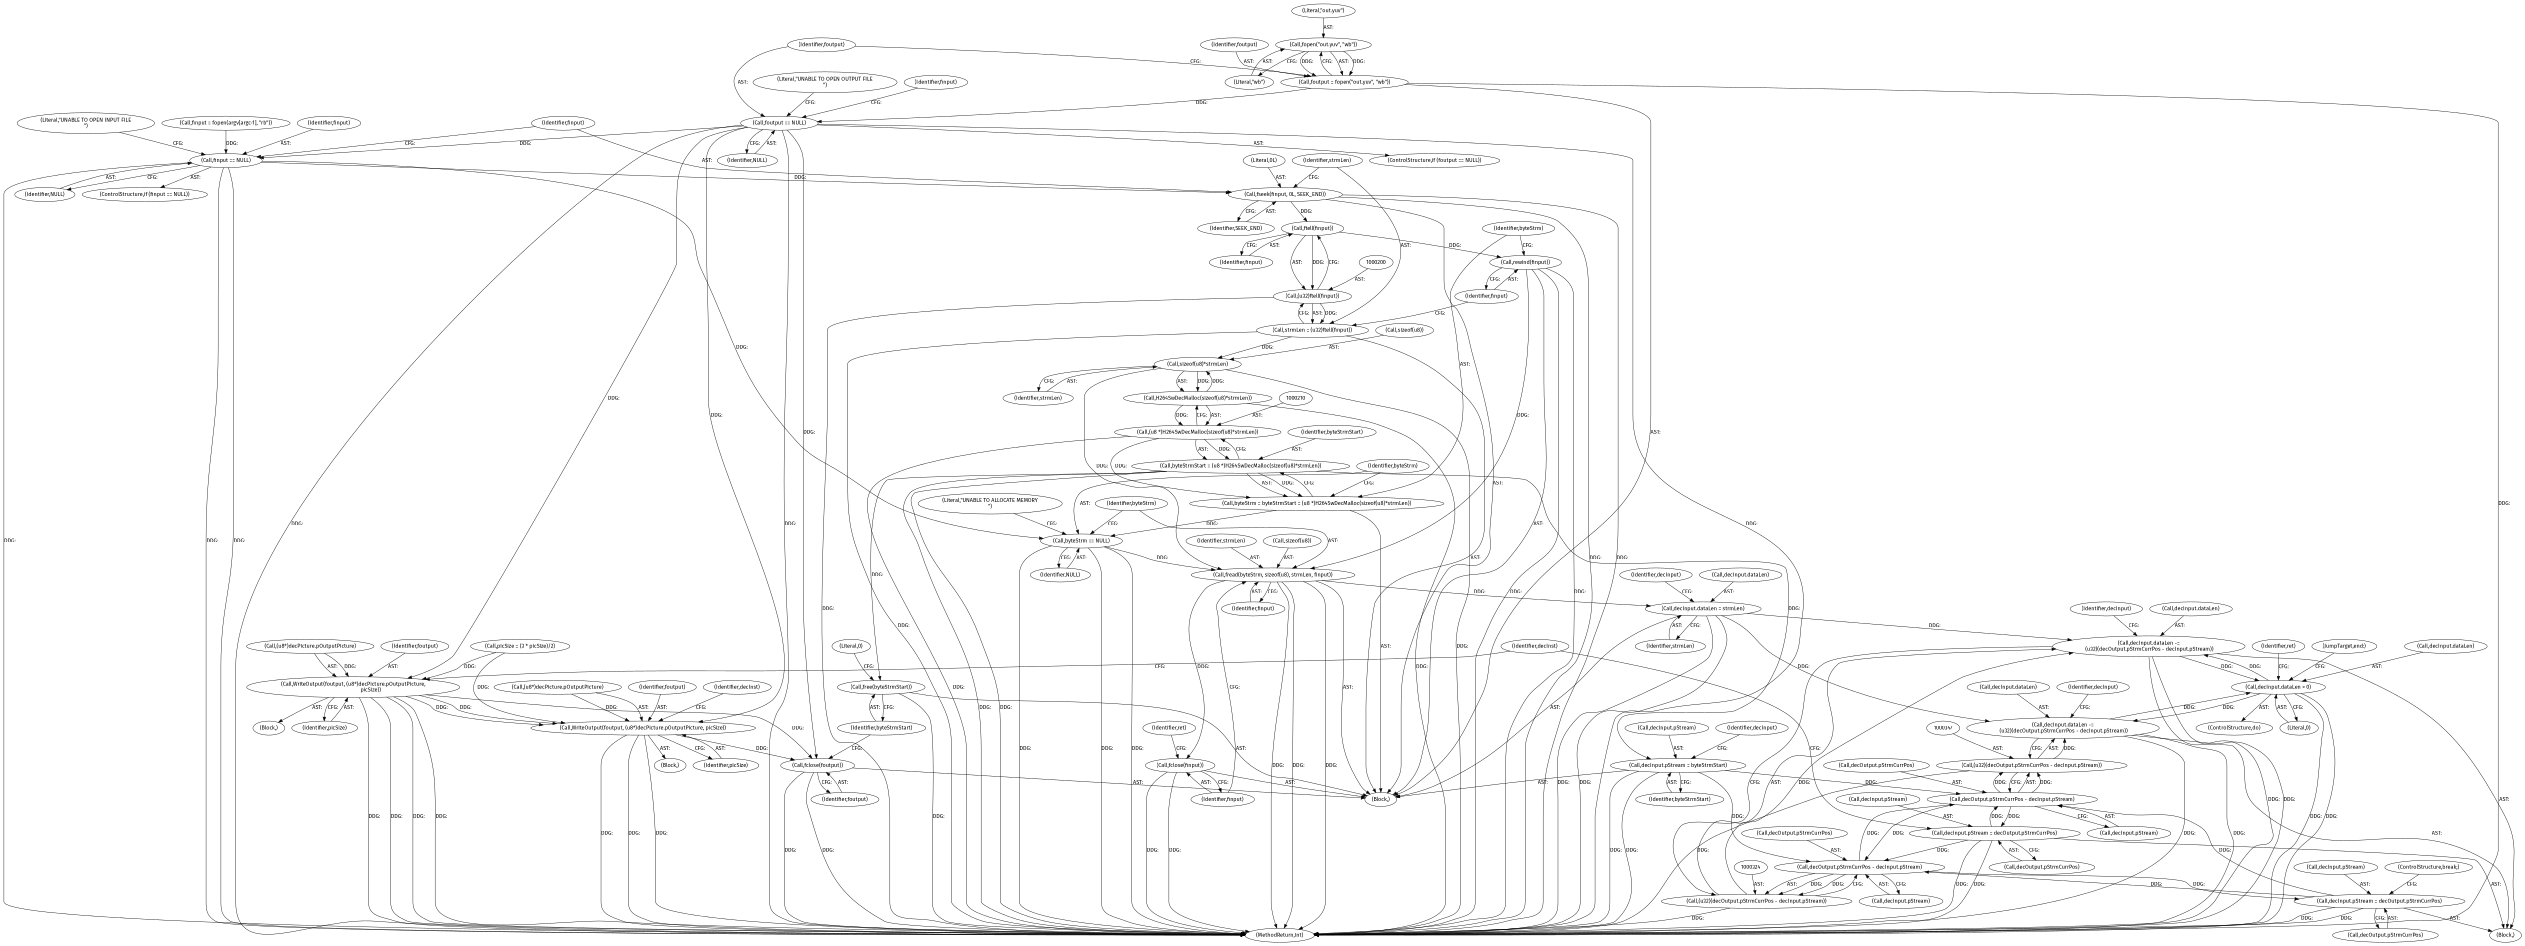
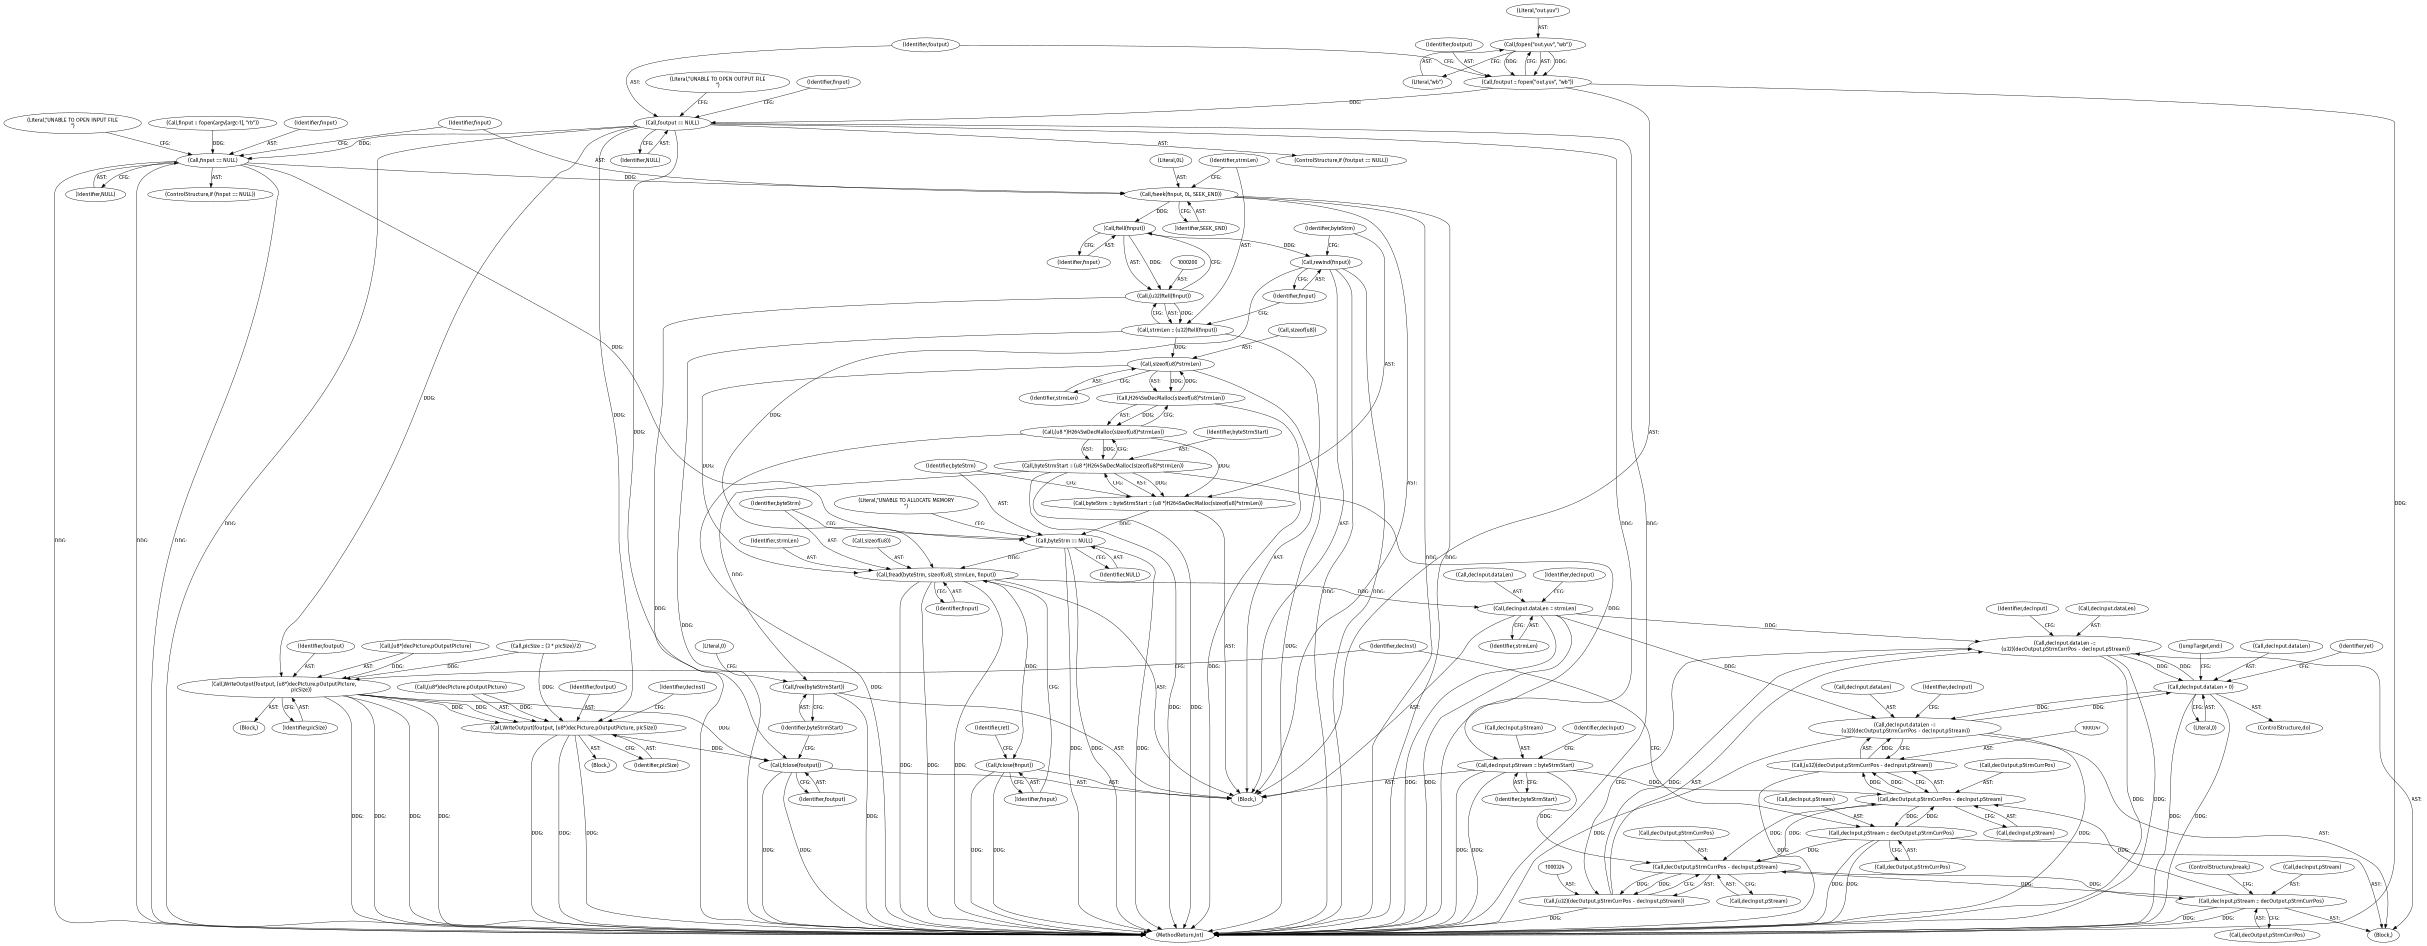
(1296, 398) -> none
